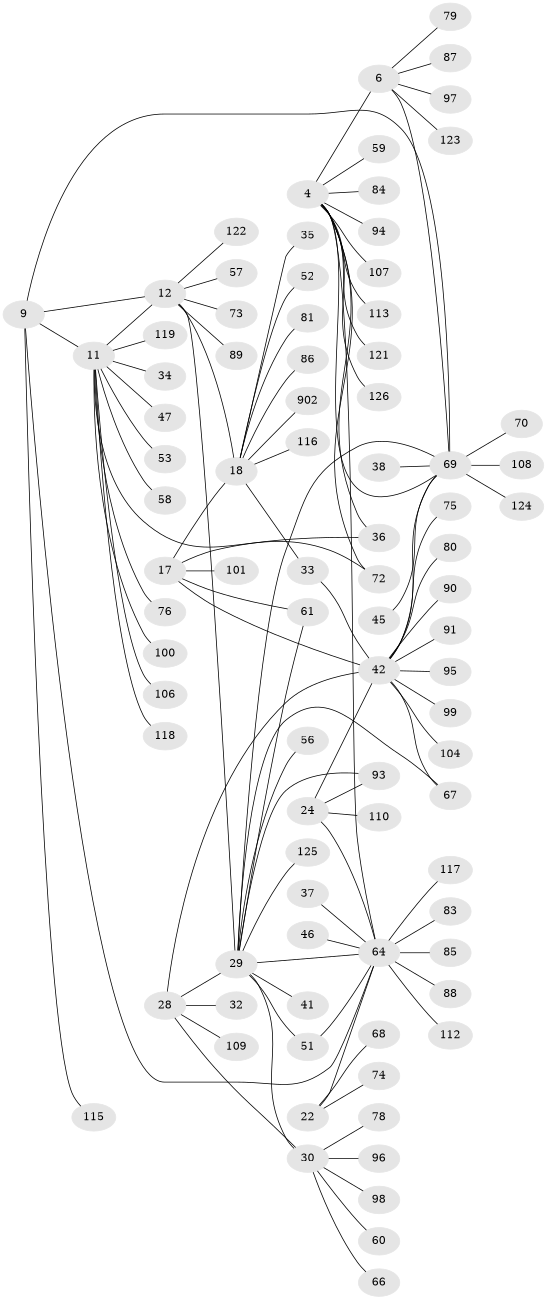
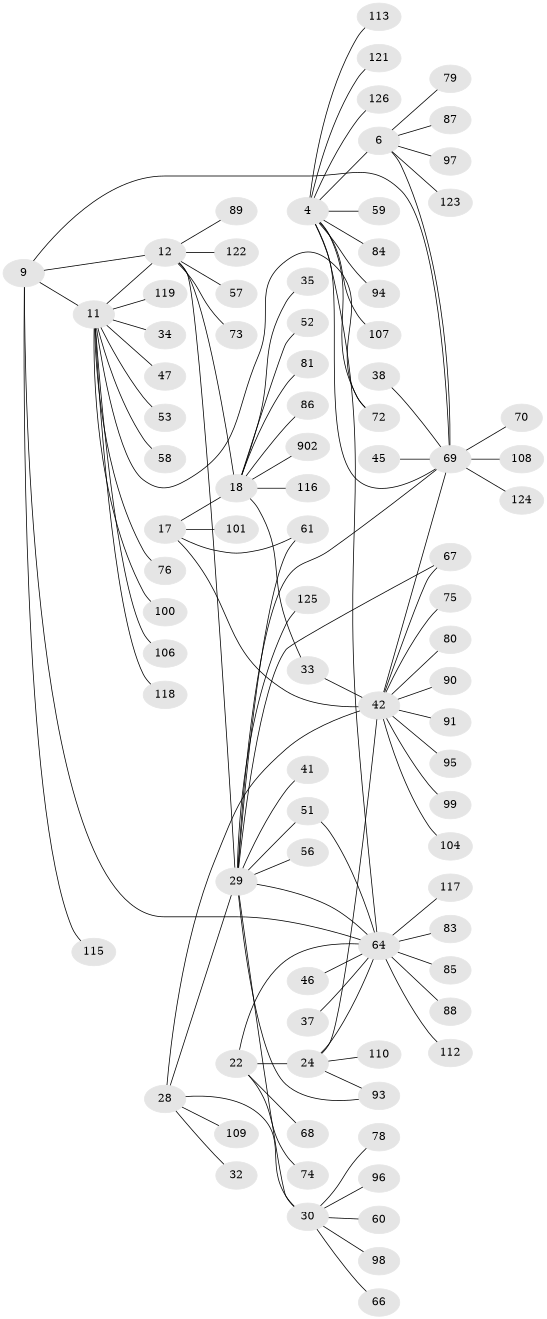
(379, 538) -> none
none -> (268, 1064)
